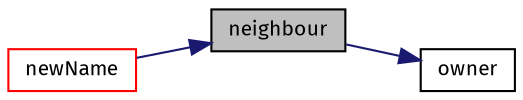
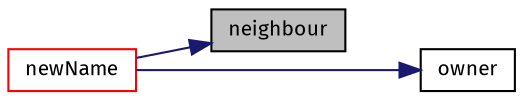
(373, 50) -> (268, 70)
